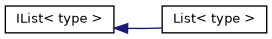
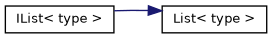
(145, 28) -> (131, 10)
